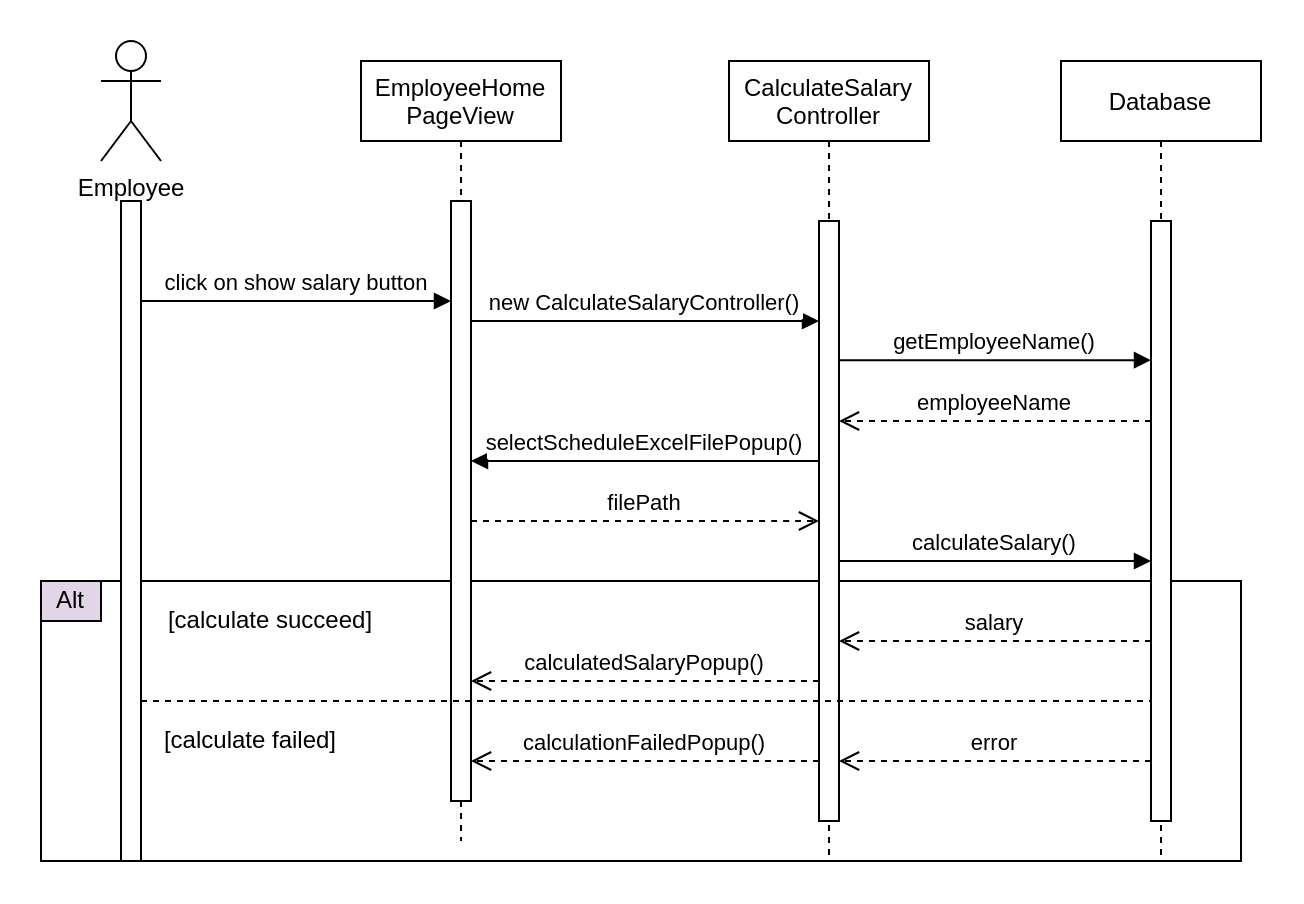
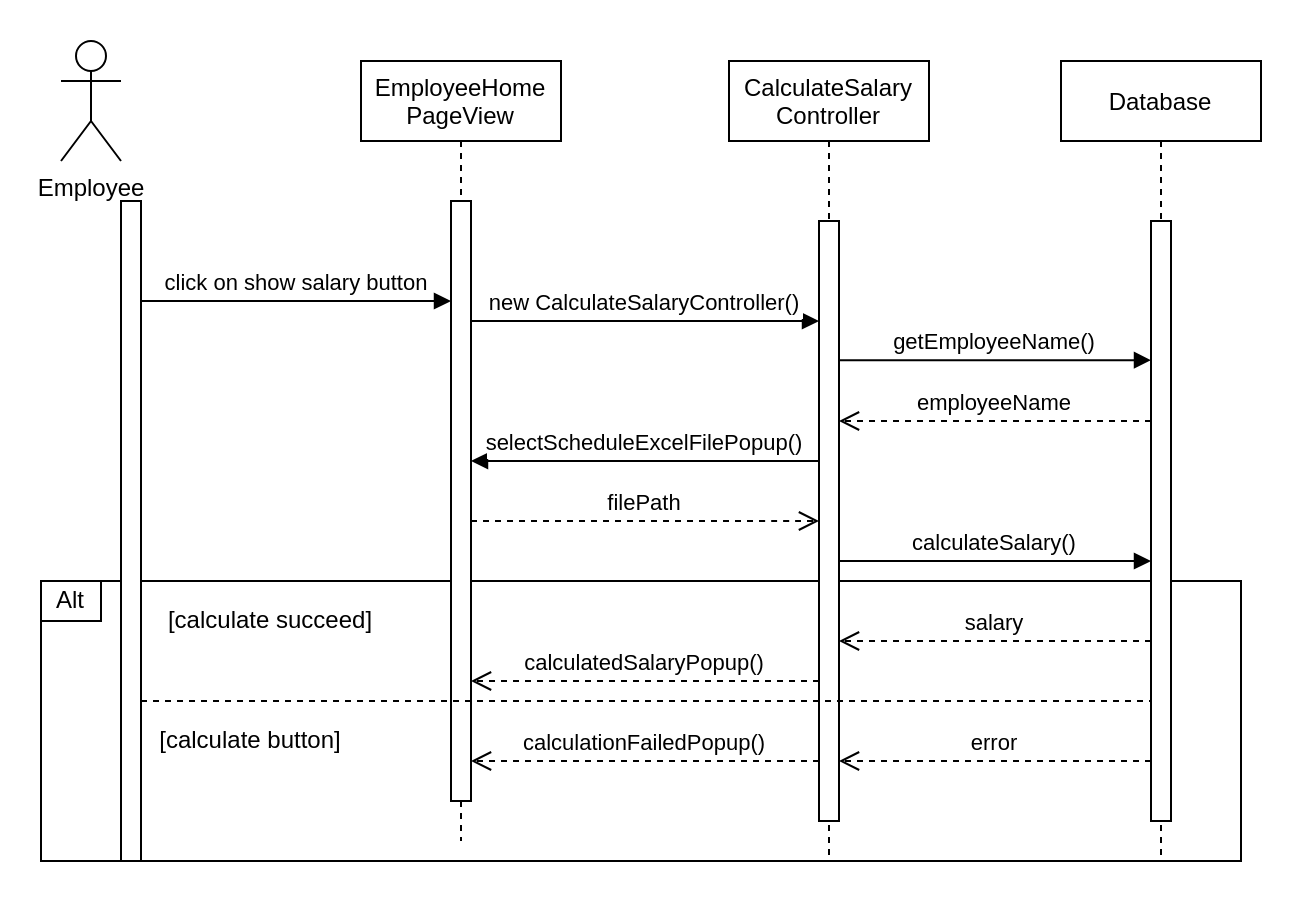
(131, 101) -> (91, 101)
(71, 601) -> (71, 601)
(251, 741) -> (251, 741)
